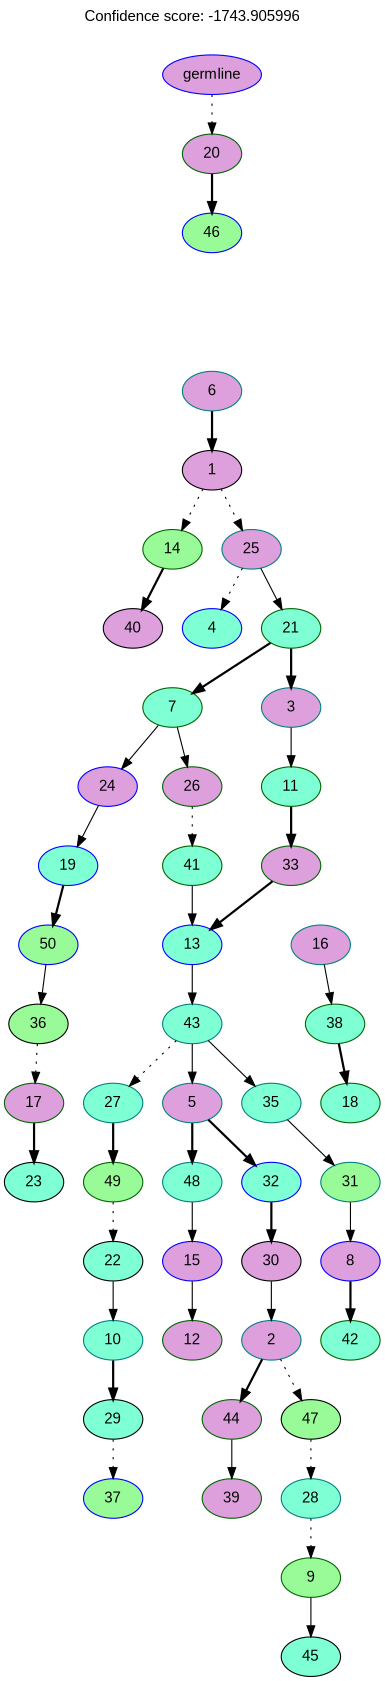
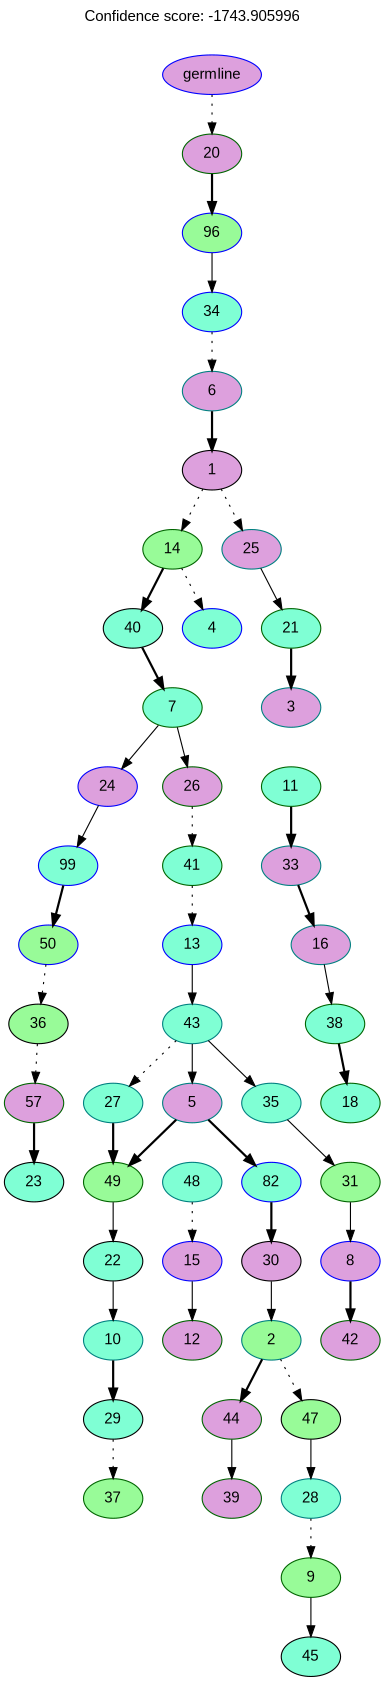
(212, 233) -> (212, 233)
none -> (212, 312)
(234, 584) -> (190, 584)
(133, 628) -> (133, 628)
(236, 665) -> (150, 663)
(291, 742) -> none
(68, 866) -> (68, 866)
(291, 866) -> (291, 866)
(192, 900) -> (192, 900)
(246, 902) -> (304, 900)
(44, 979) -> (44, 979)
(34, 1103) -> (34, 1103)
(192, 1137) -> (157, 1139)
(271, 1182) -> (271, 1182)
(350, 1182) -> (350, 1182)
(113, 1216) -> (113, 1216)
(192, 1216) -> (192, 1216)
(271, 1340) -> (271, 1340)
(350, 1340) -> (350, 1340)
(311, 1454) -> (311, 1454)
(113, 1499) -> (113, 1499)
